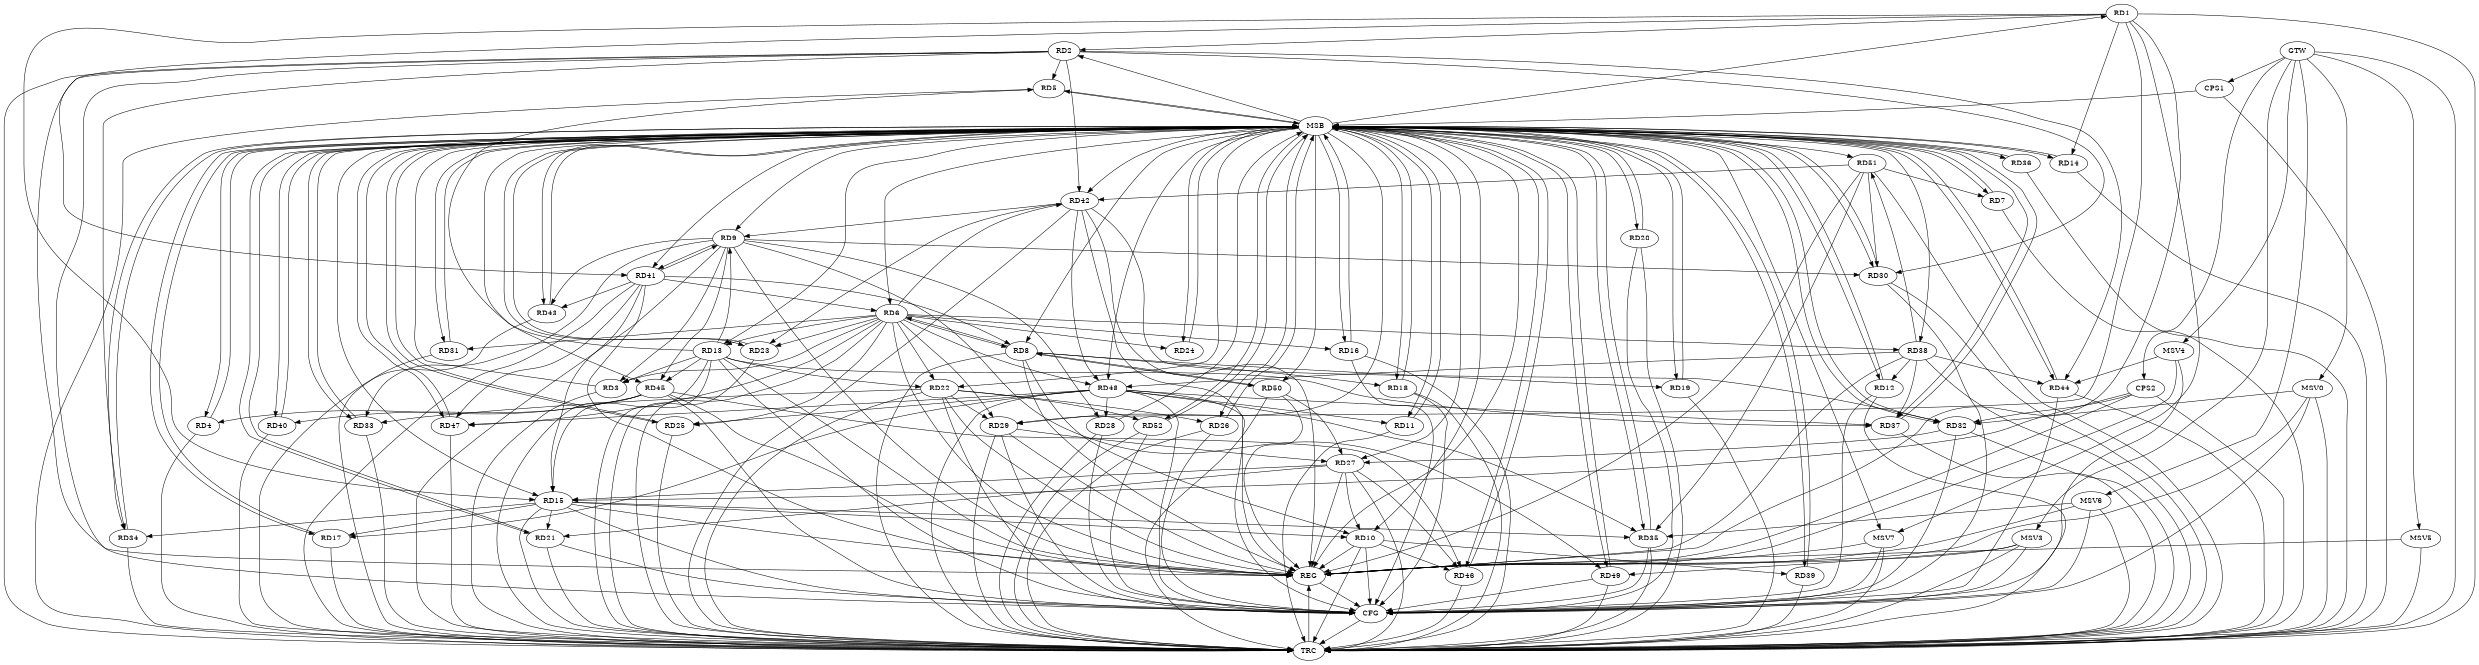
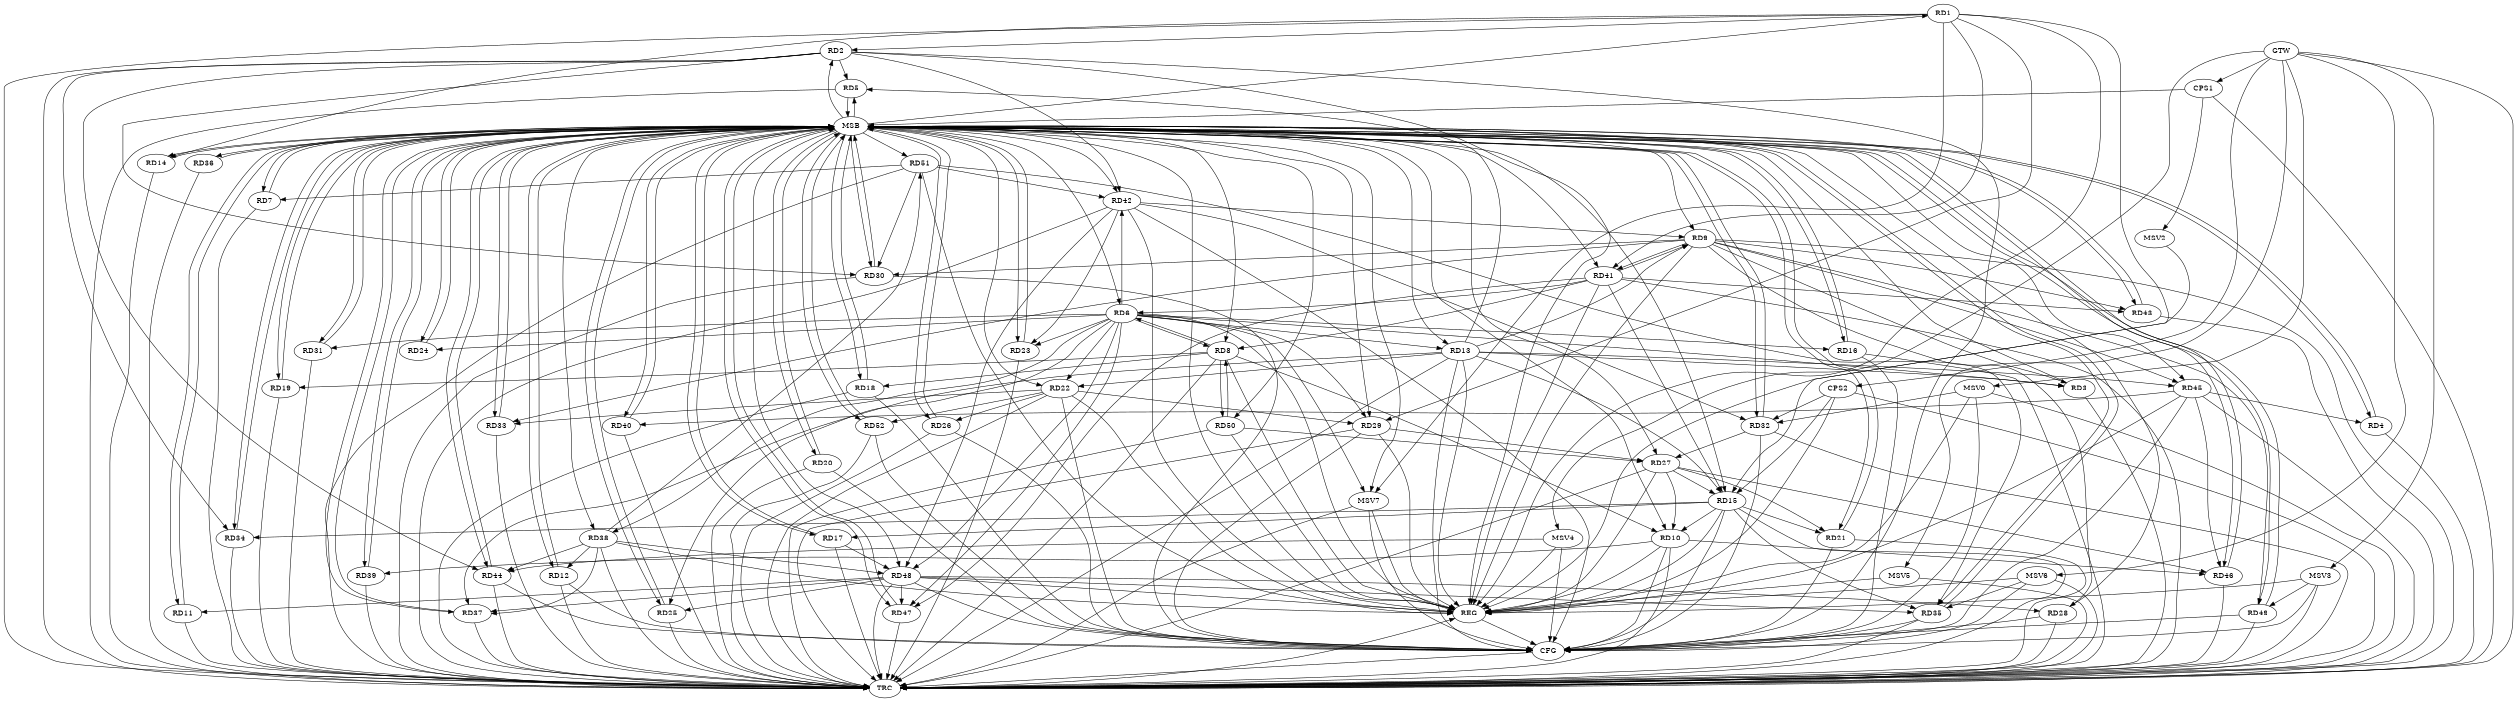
none -> (2155, 239)
(706, 476) -> (860, 553)
(689, 626) -> (1282, 356)
